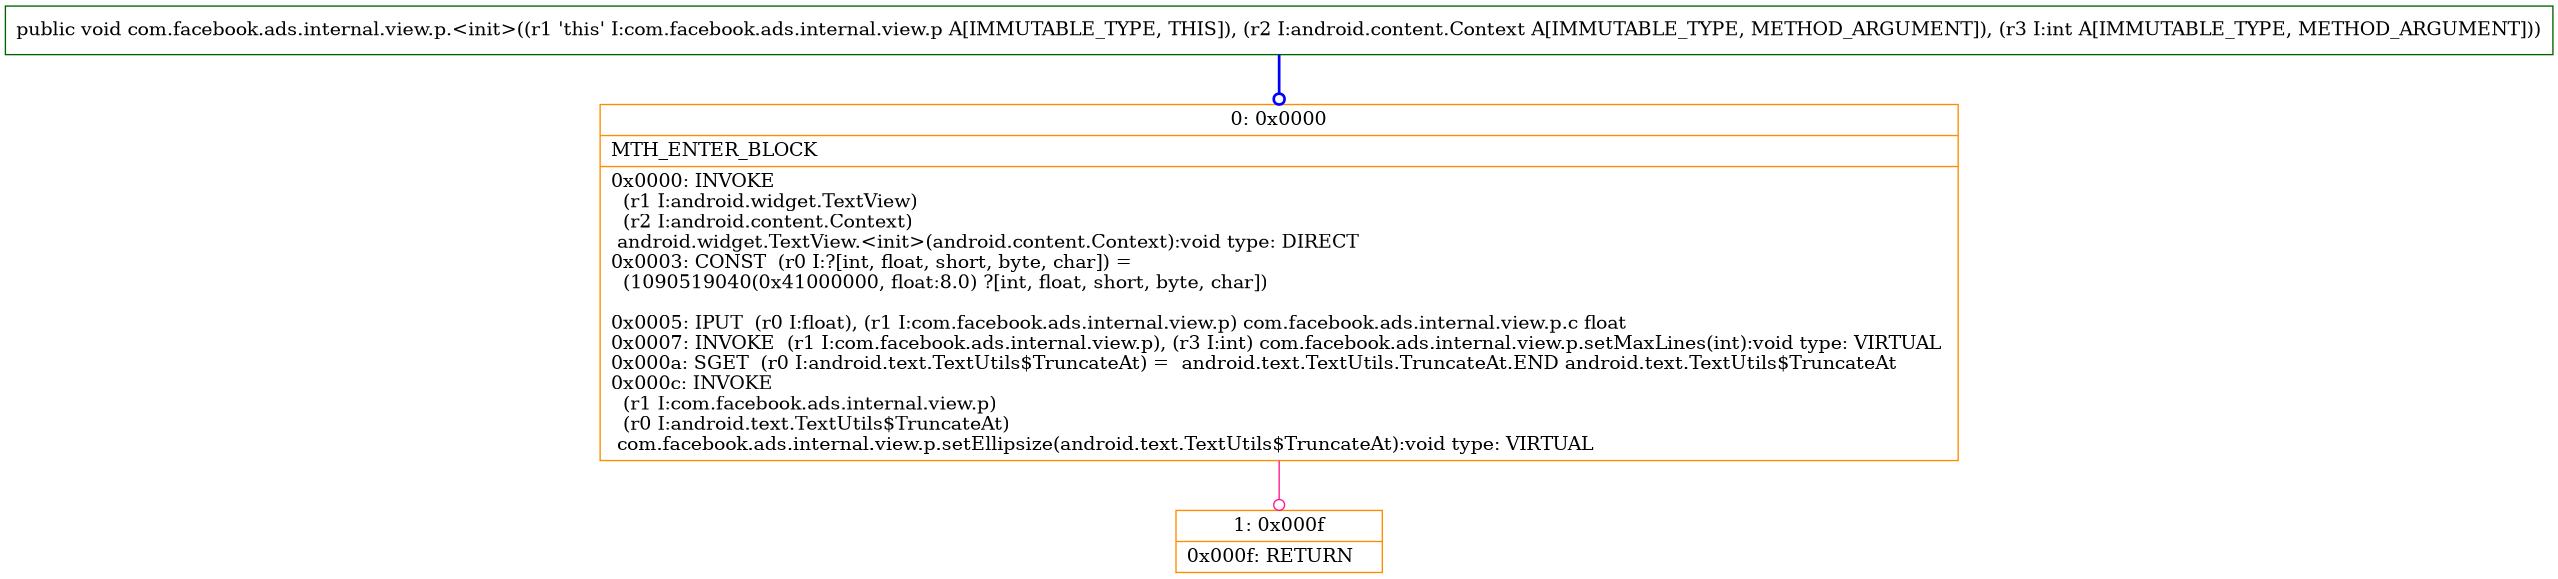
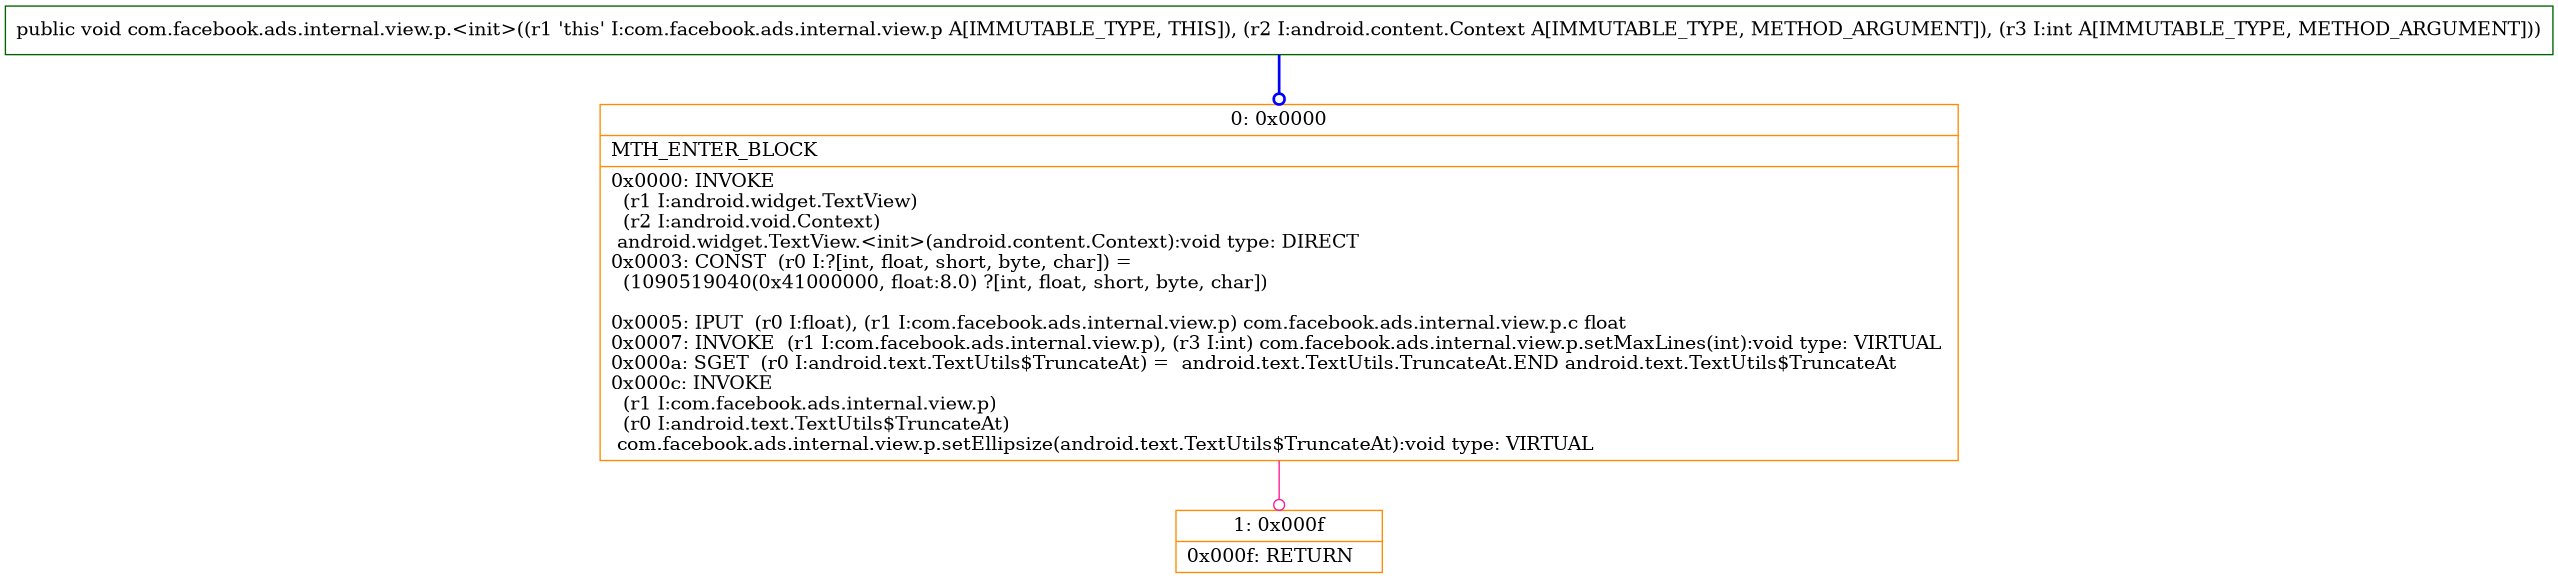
(762, 222) -> (746, 222)
